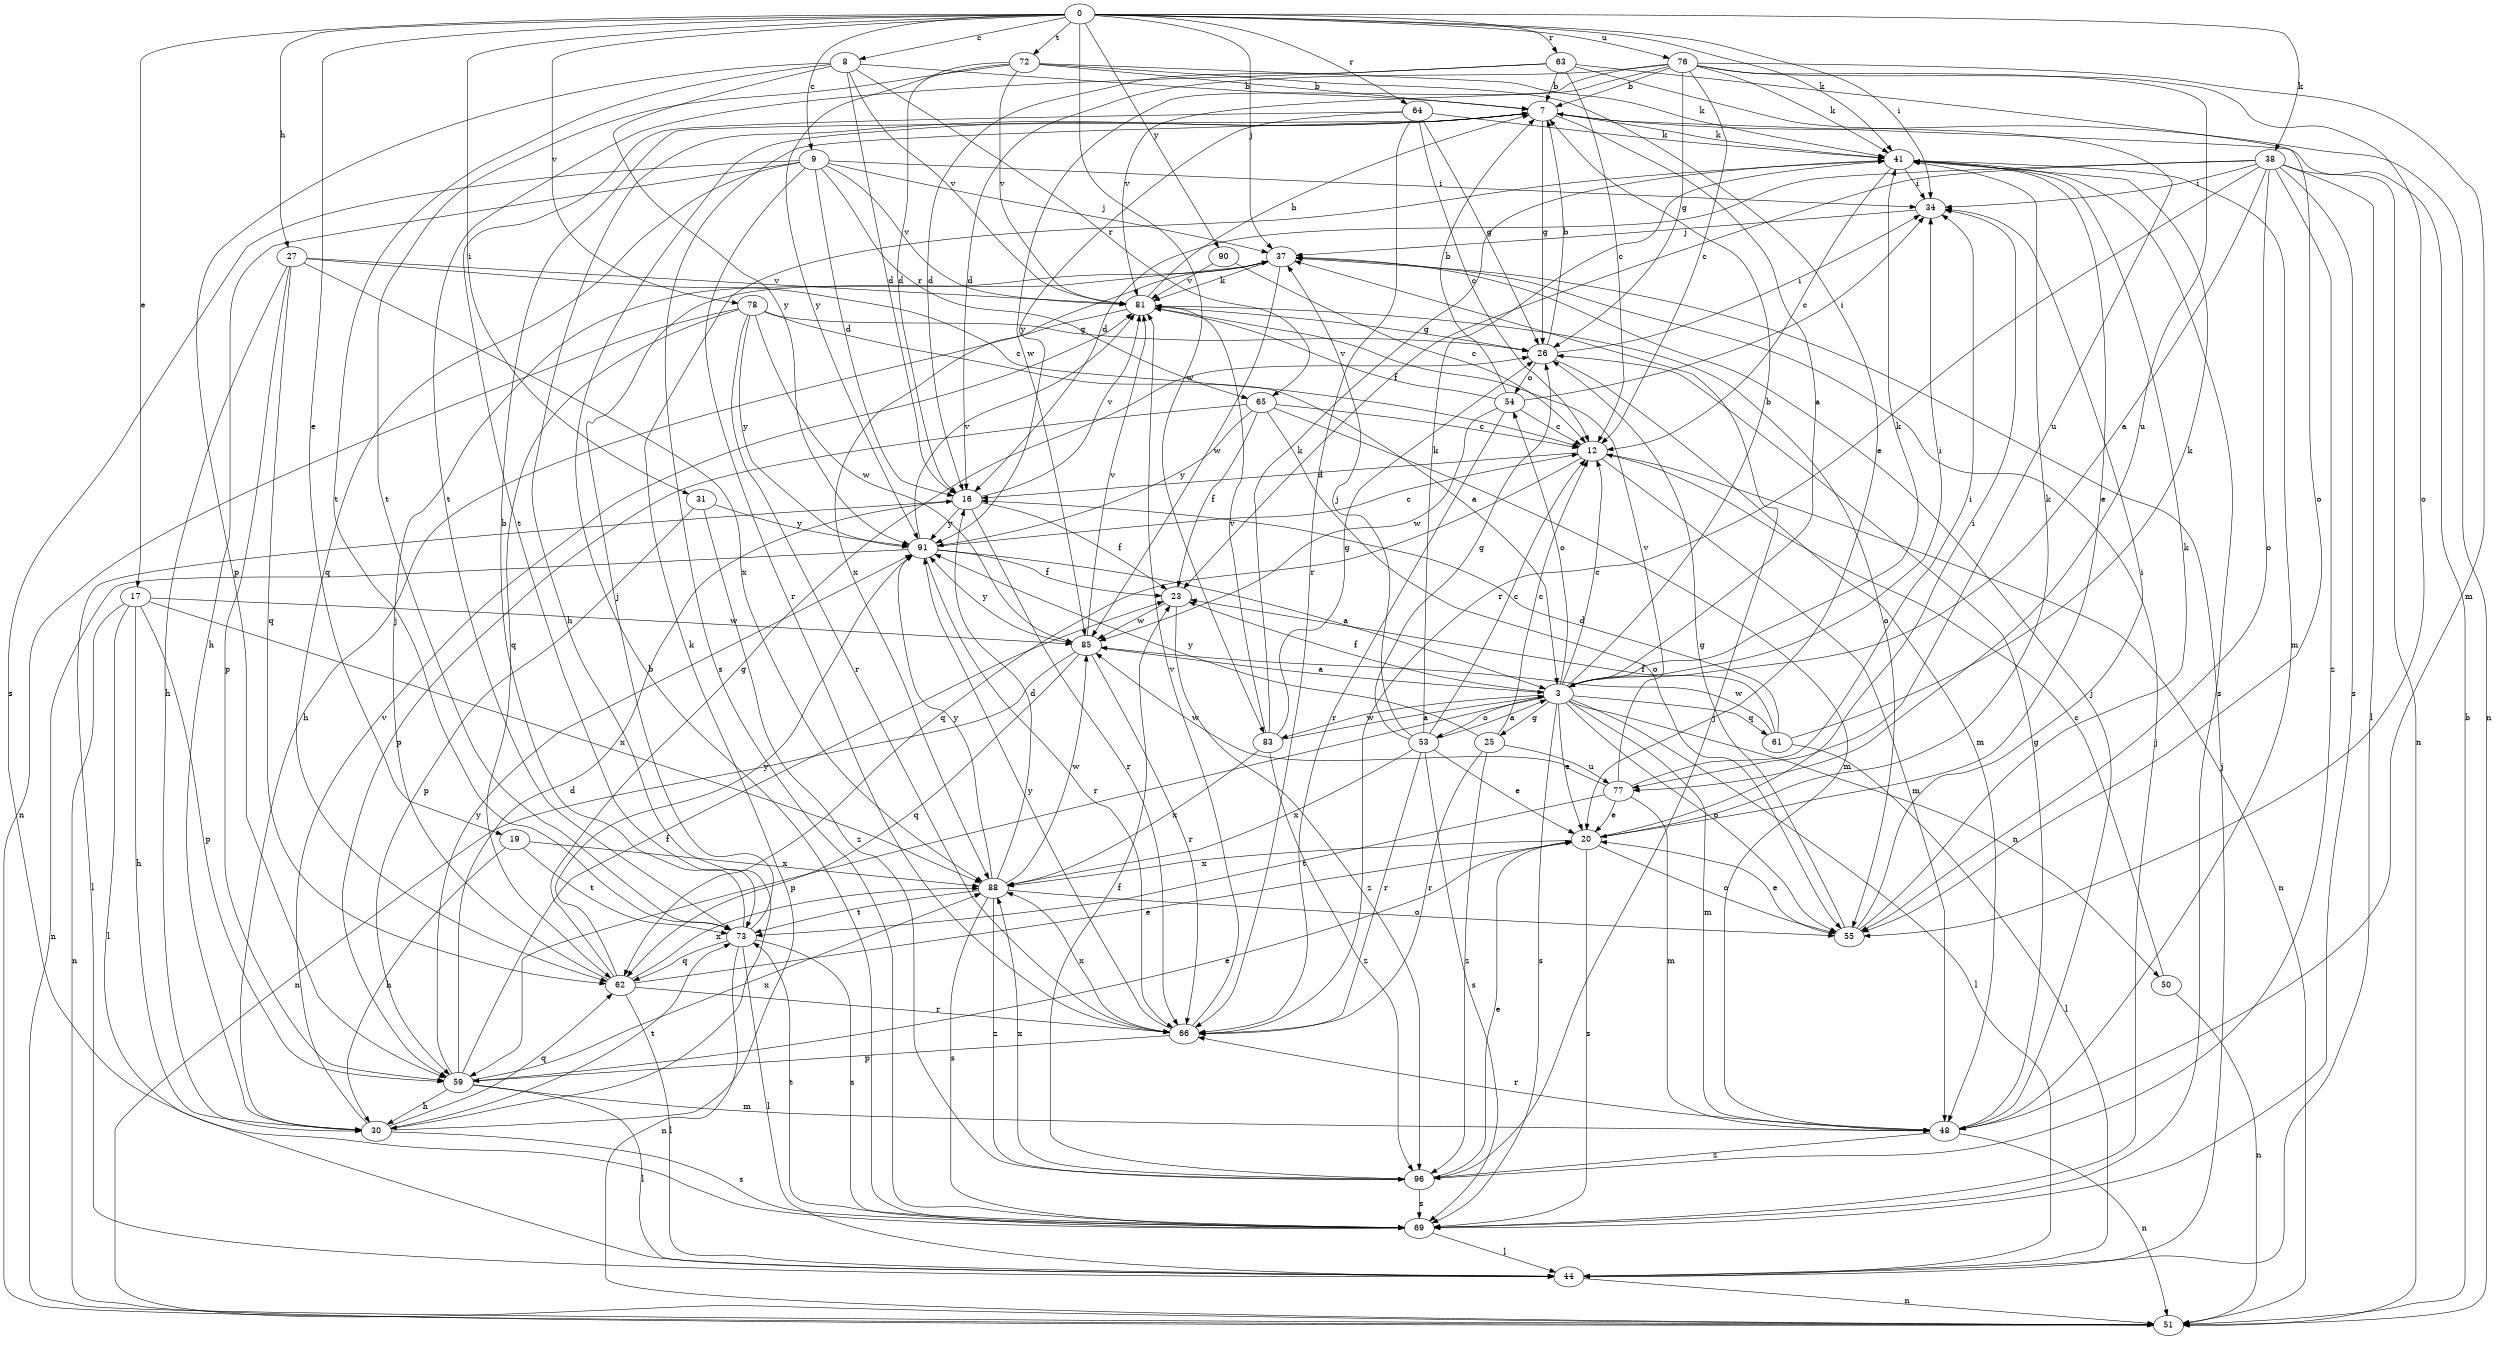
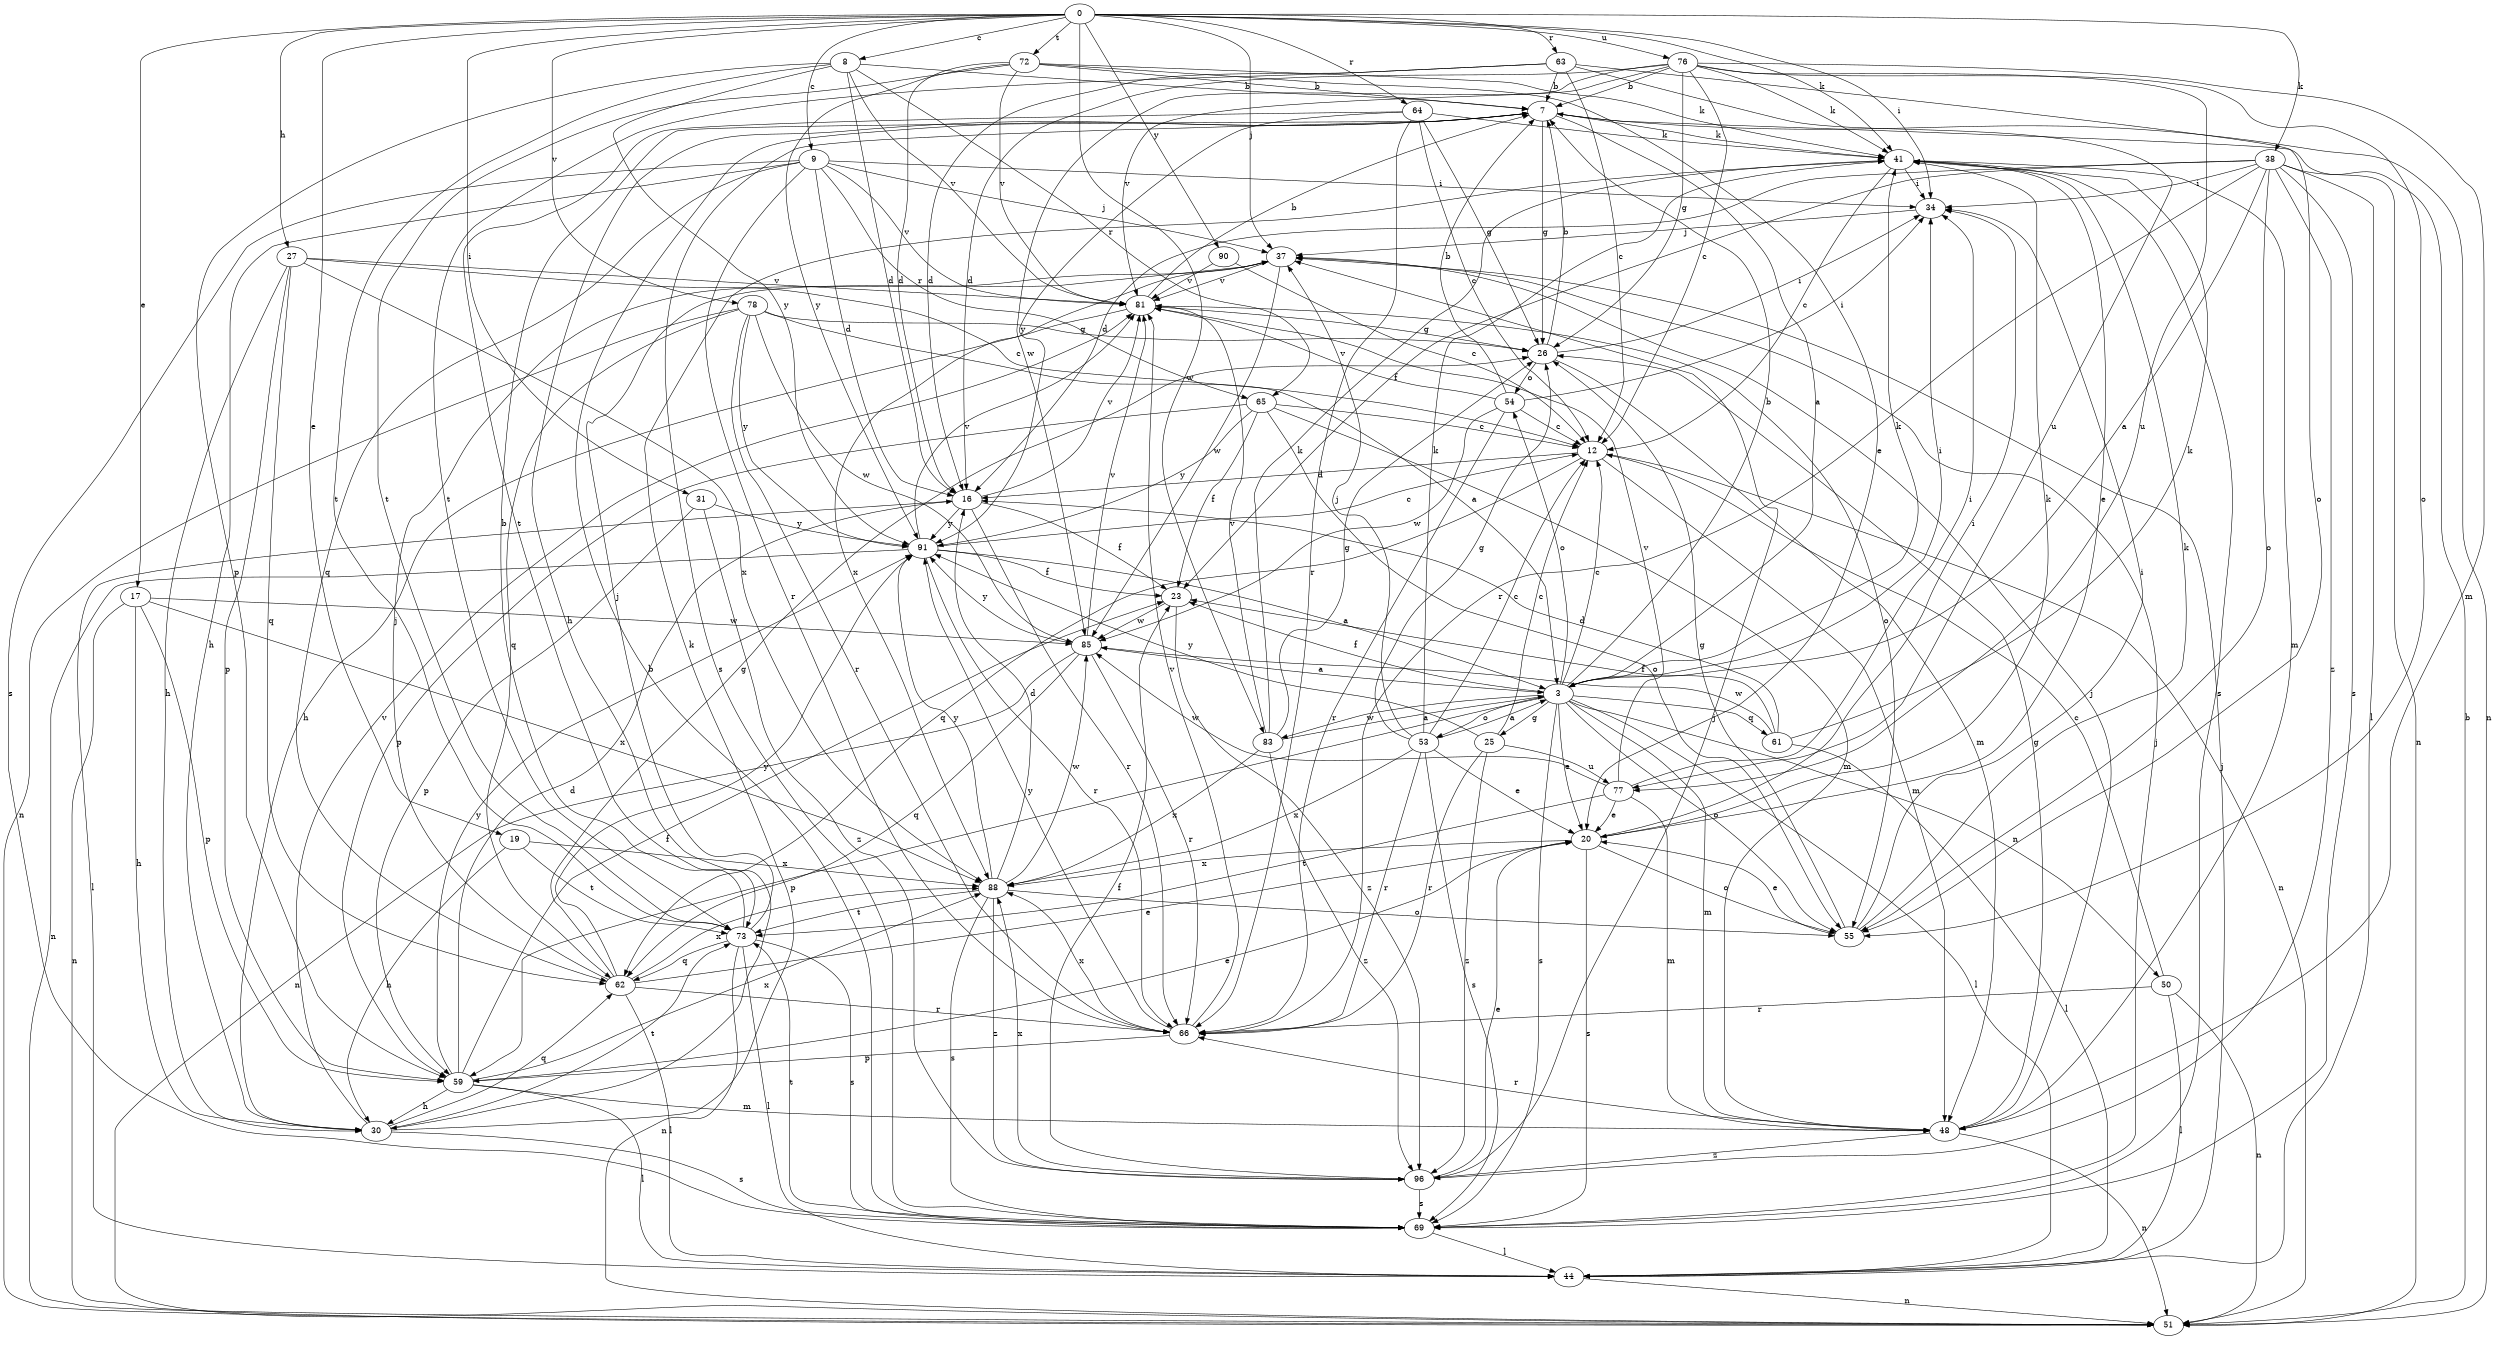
(1222, 281) -> (1222, 281)
none -> (1678, 1010)
(587, 1240) -> (2131, 1244)
